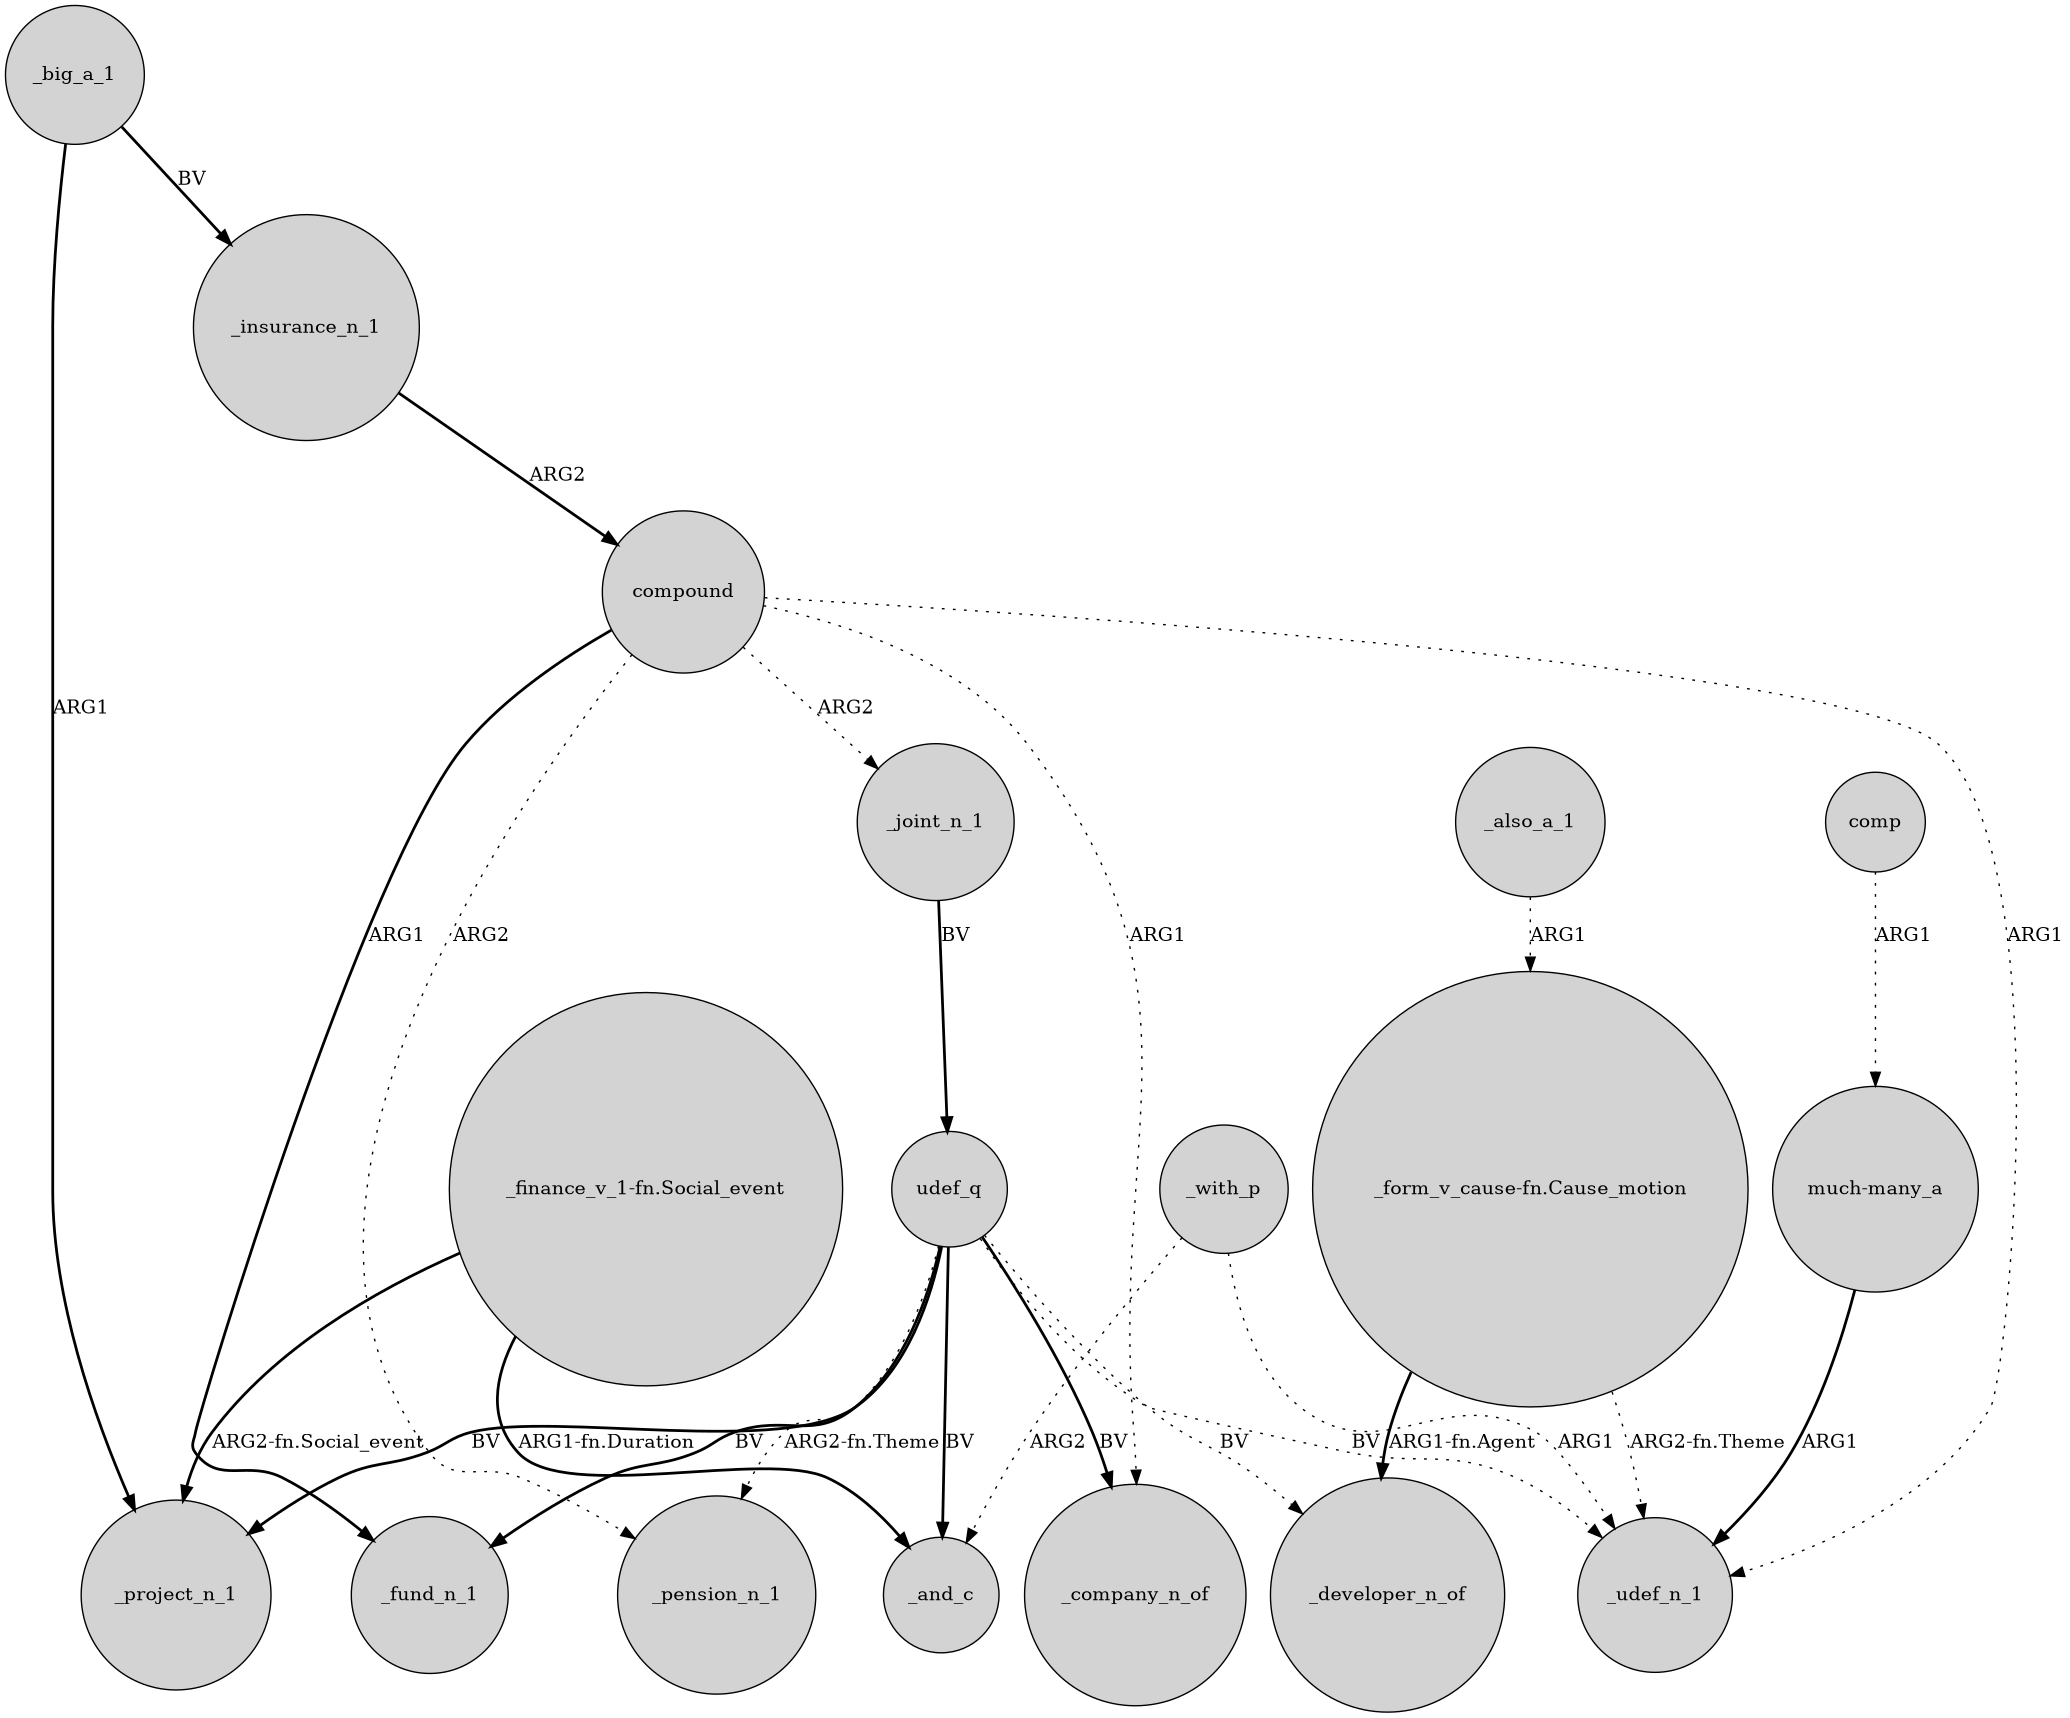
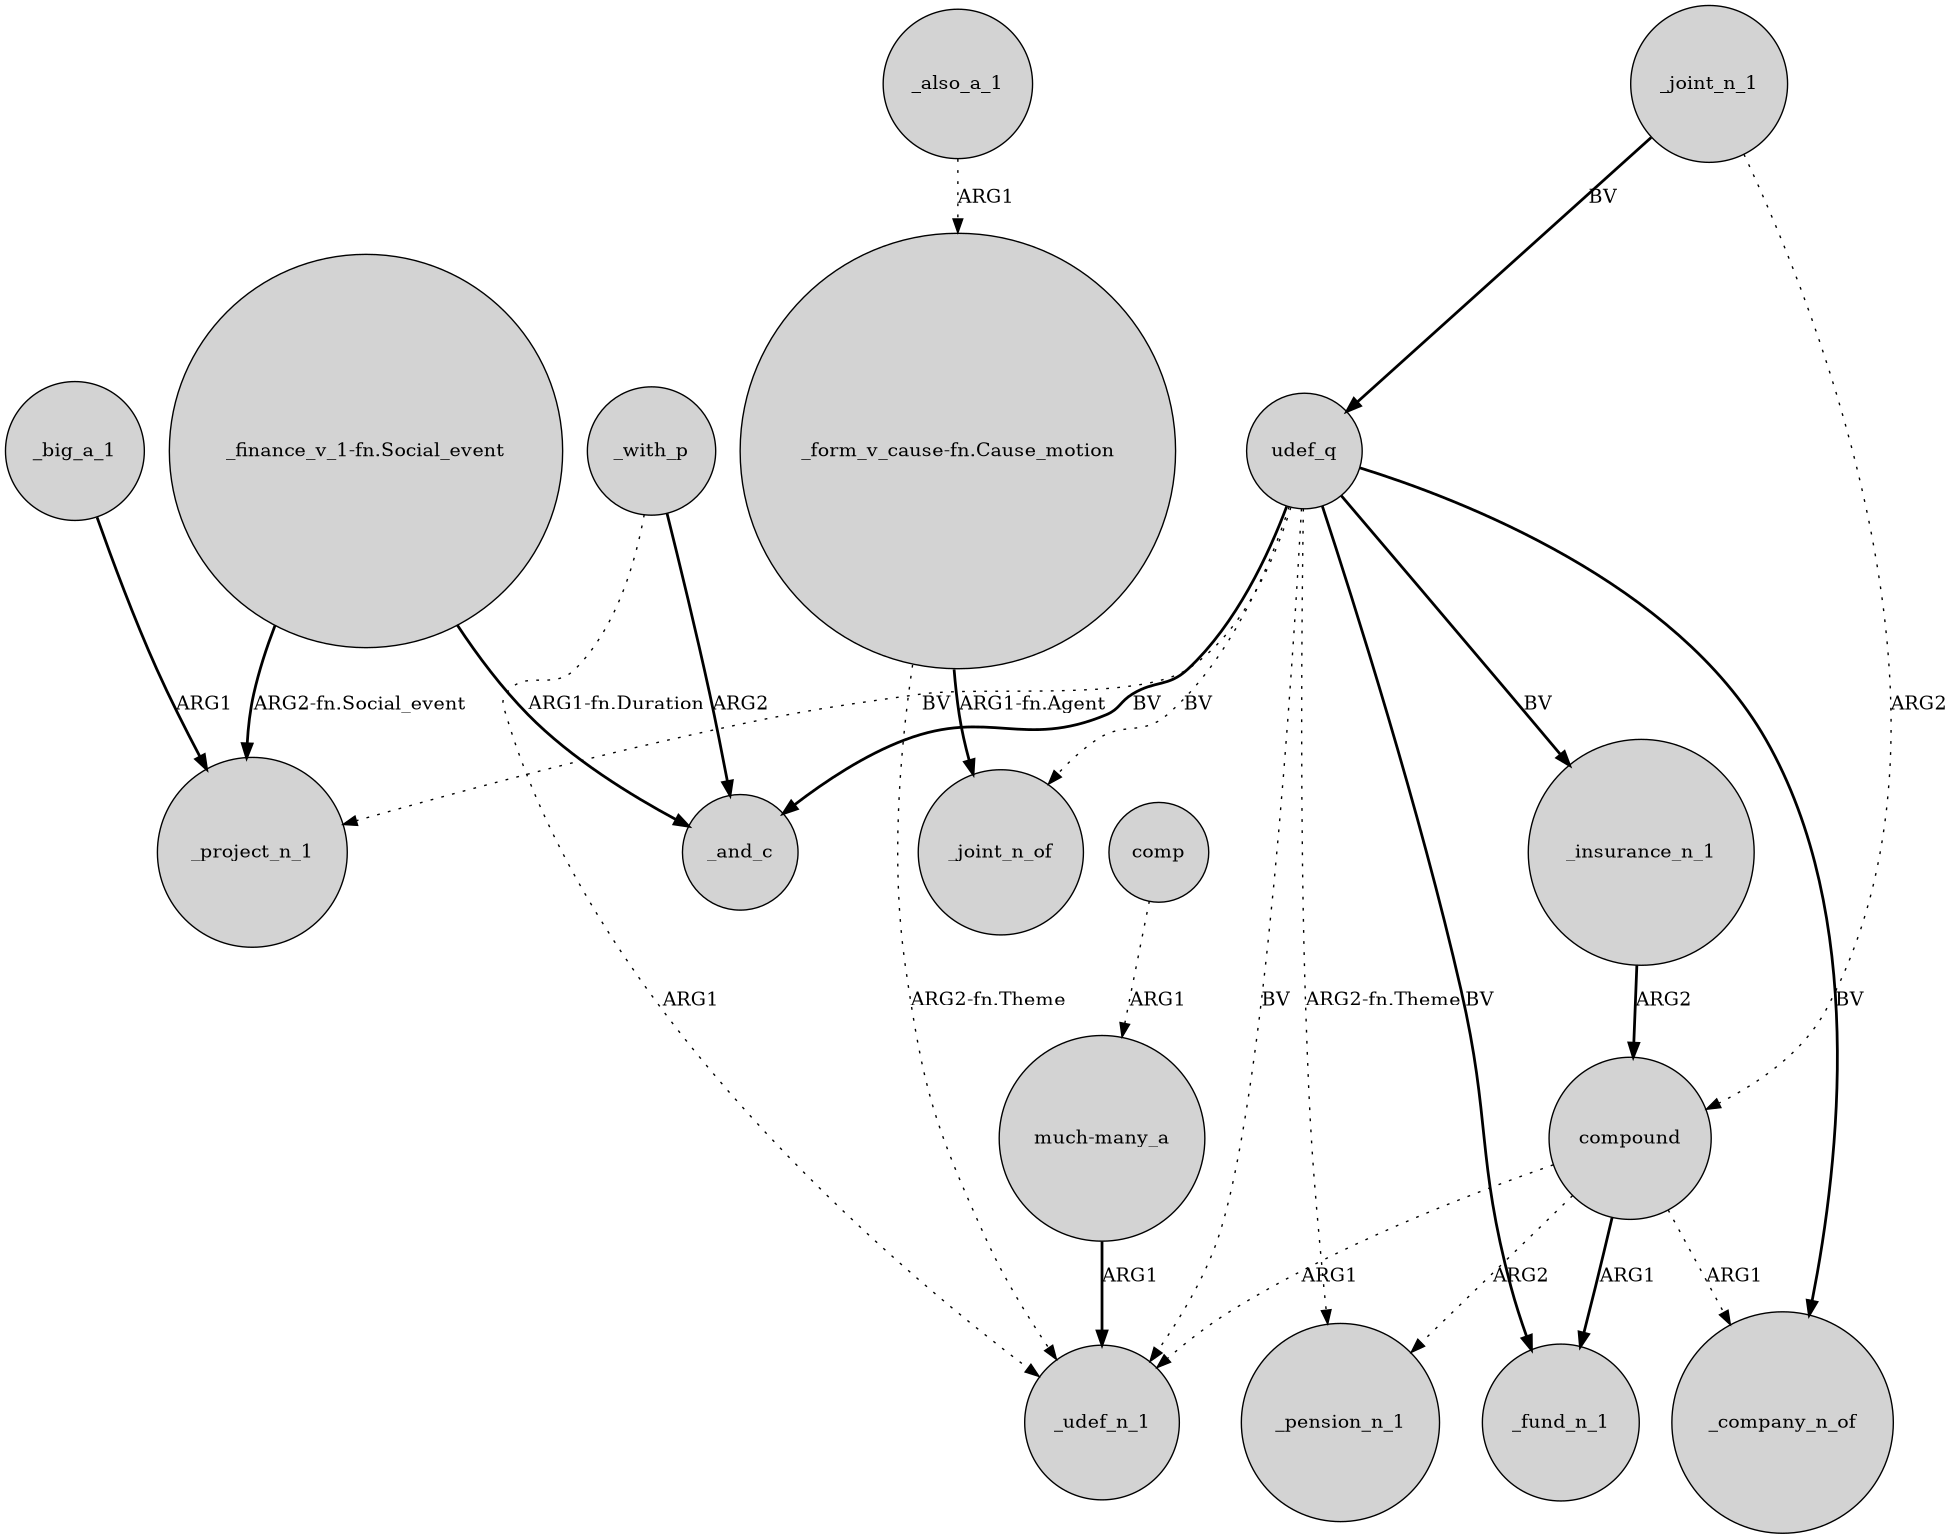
(171, 180) -> (1451, 625)
(805, 703) -> (1887, 648)
(1074, 1371) -> (699, 647)
(642, 1429) -> (865, 702)
(1388, 1595) -> (1001, 852)
